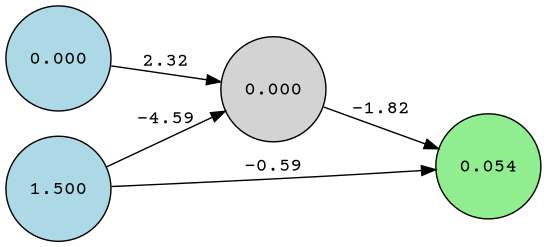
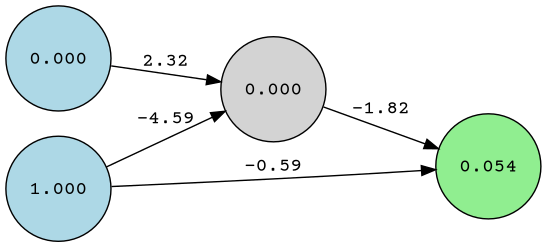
(58, 189) -> (58, 189)
